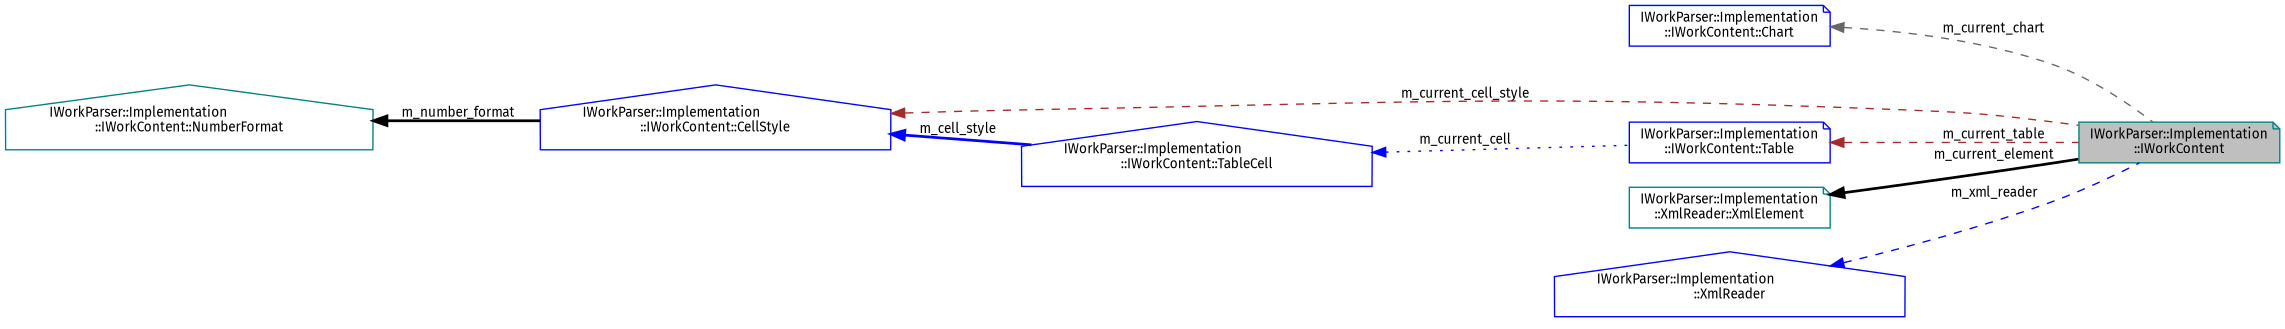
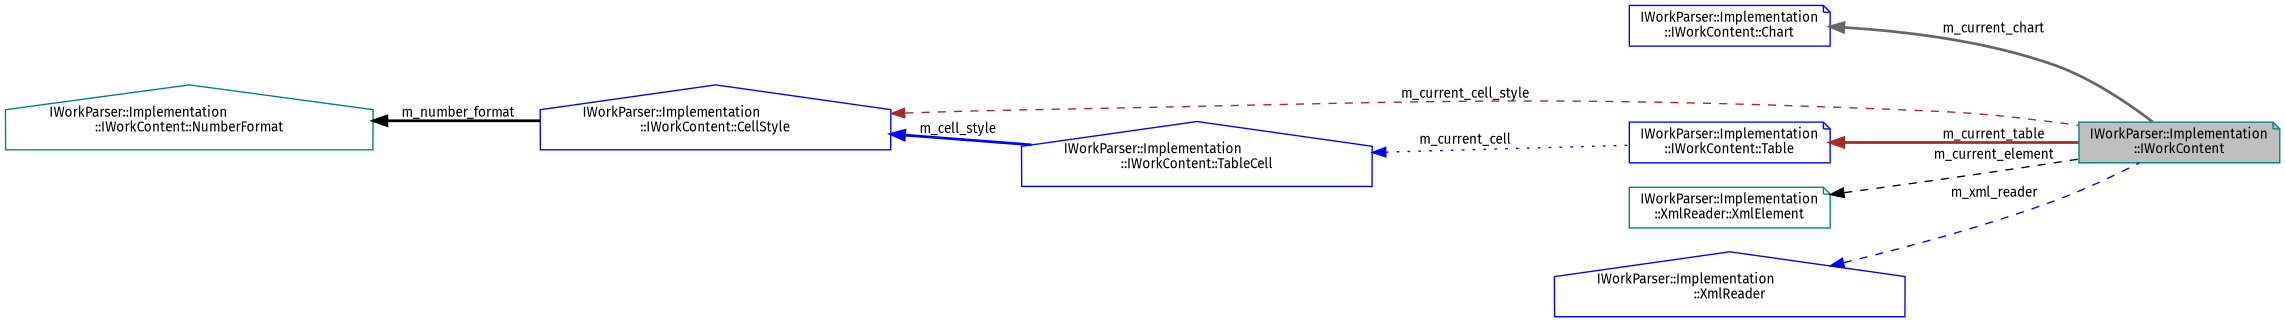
(2006, 51) -> (2006, 51)
(1961, 142) -> (1961, 142)
(1961, 176) -> (1961, 176)
